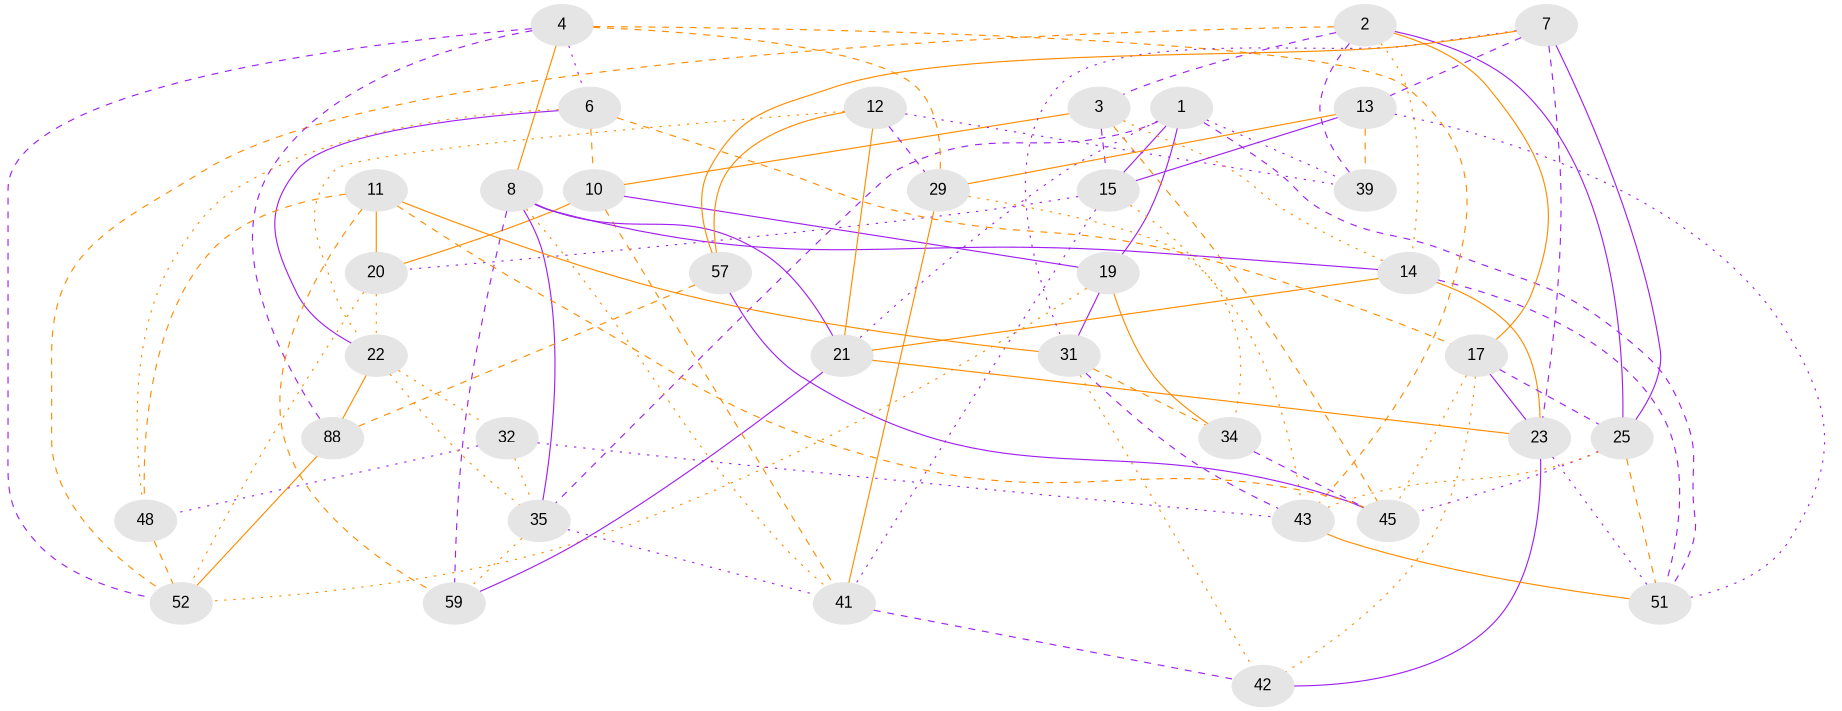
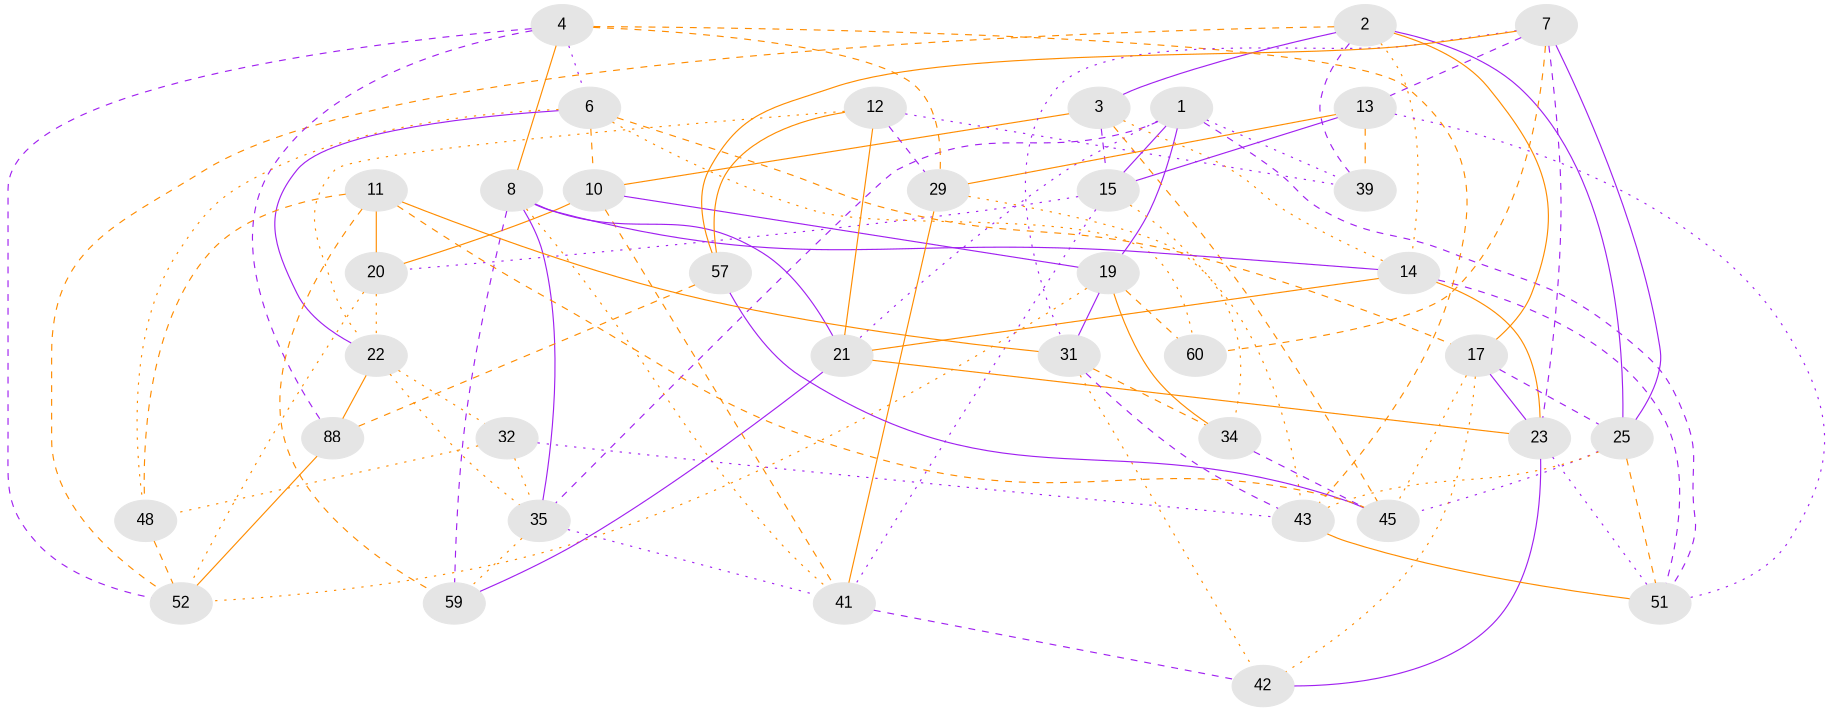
(1223, 61) -> (1223, 61)
none -> (1195, 356)
(326, 480) -> (326, 480)
